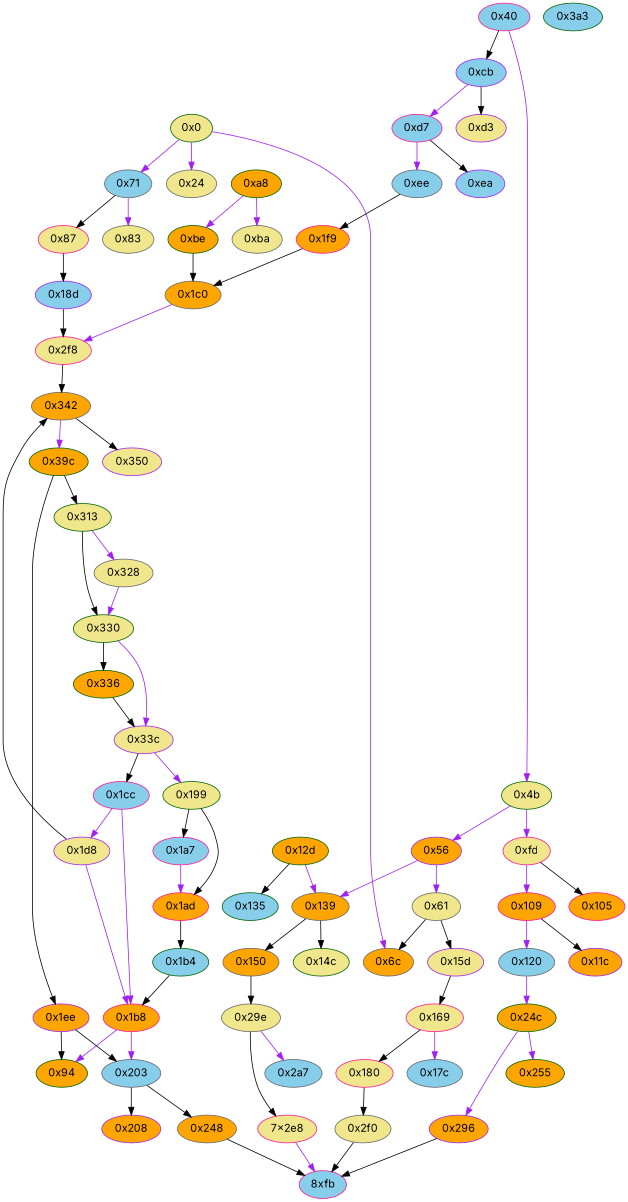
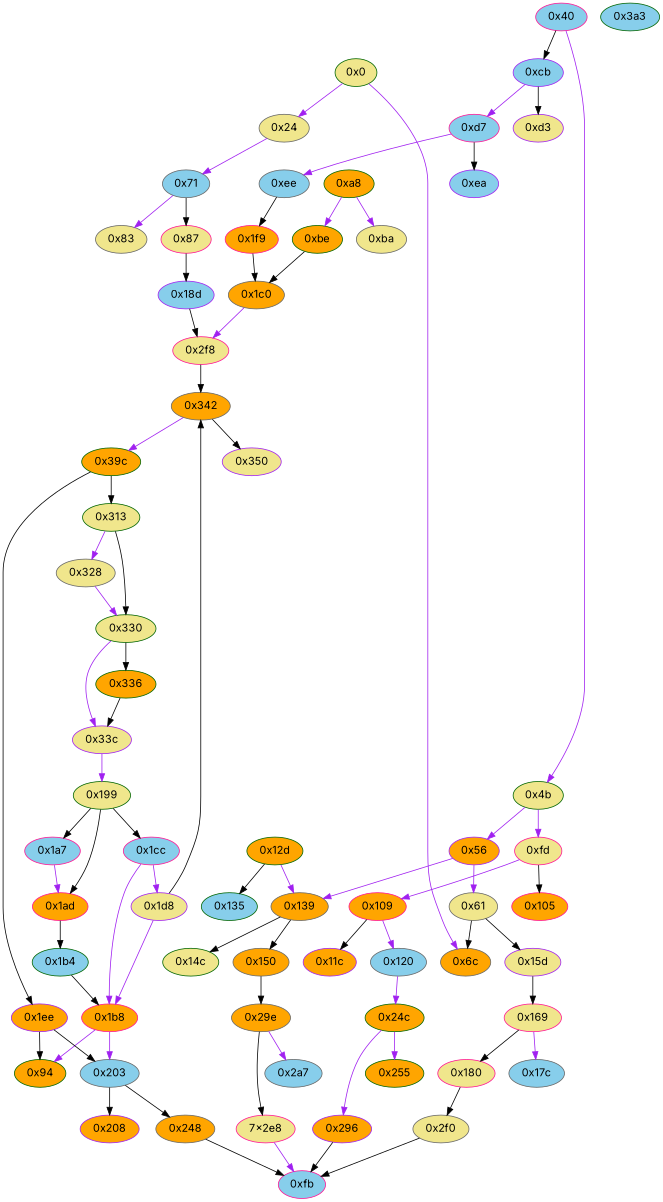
(163, 153) -> (238, 154)
(134, 764) -> (124, 820)
(251, 1018) -> (261, 1018)
(323, 1185) -> (302, 1185)
